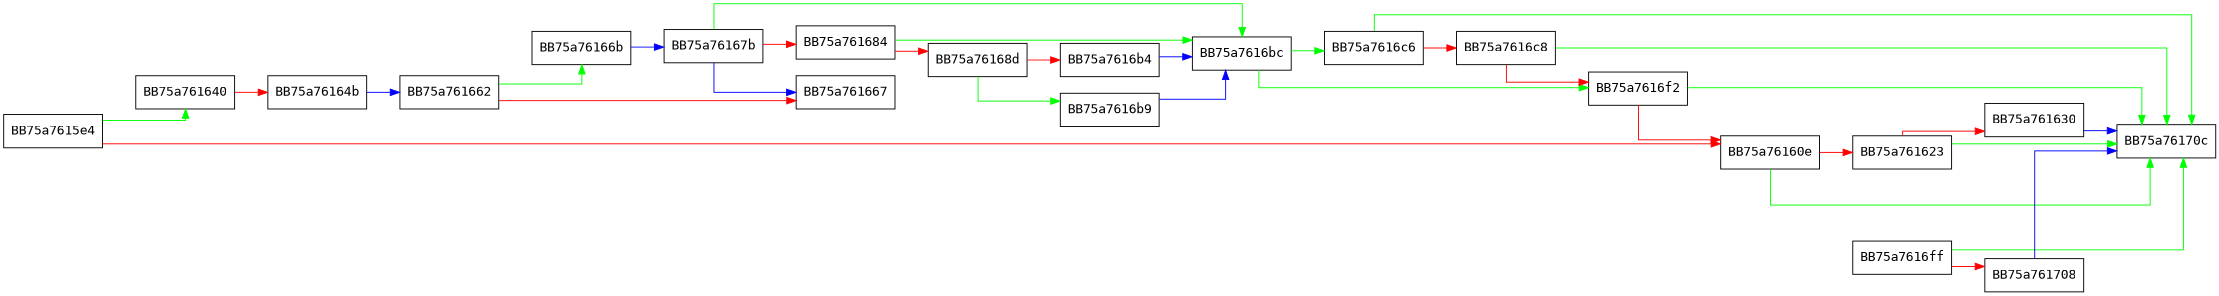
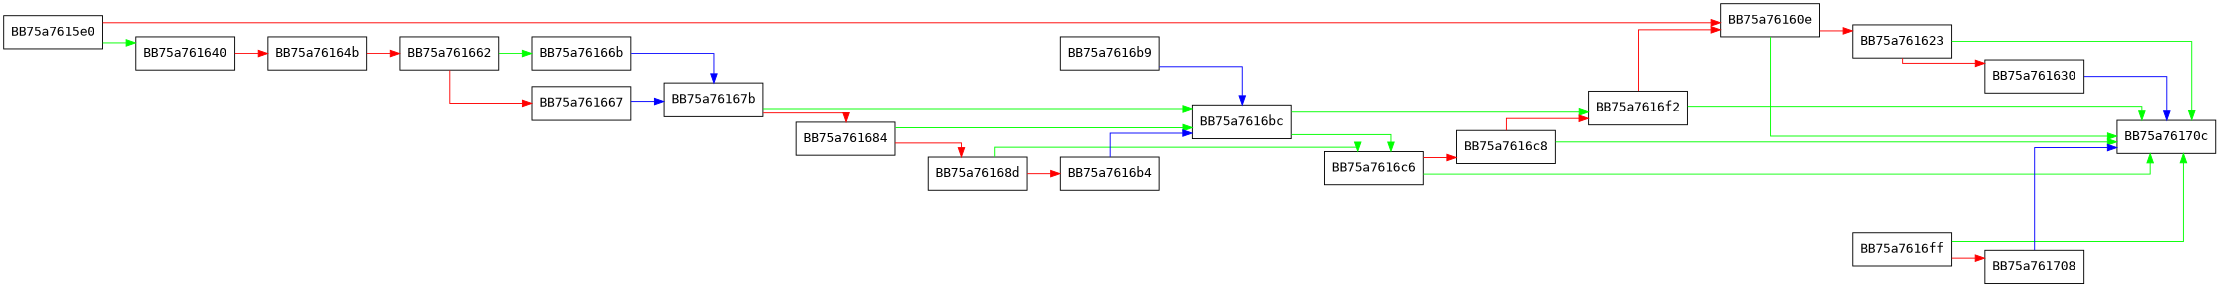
(379, 92) -> (379, 54)
(736, 92) -> (643, 102)
(1002, 101) -> (1172, 147)
(53, 131) -> (53, 32)
